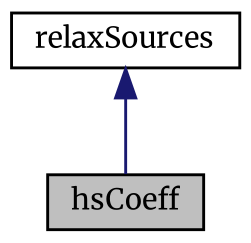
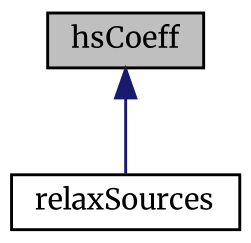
(126, 136) -> (126, 136)
